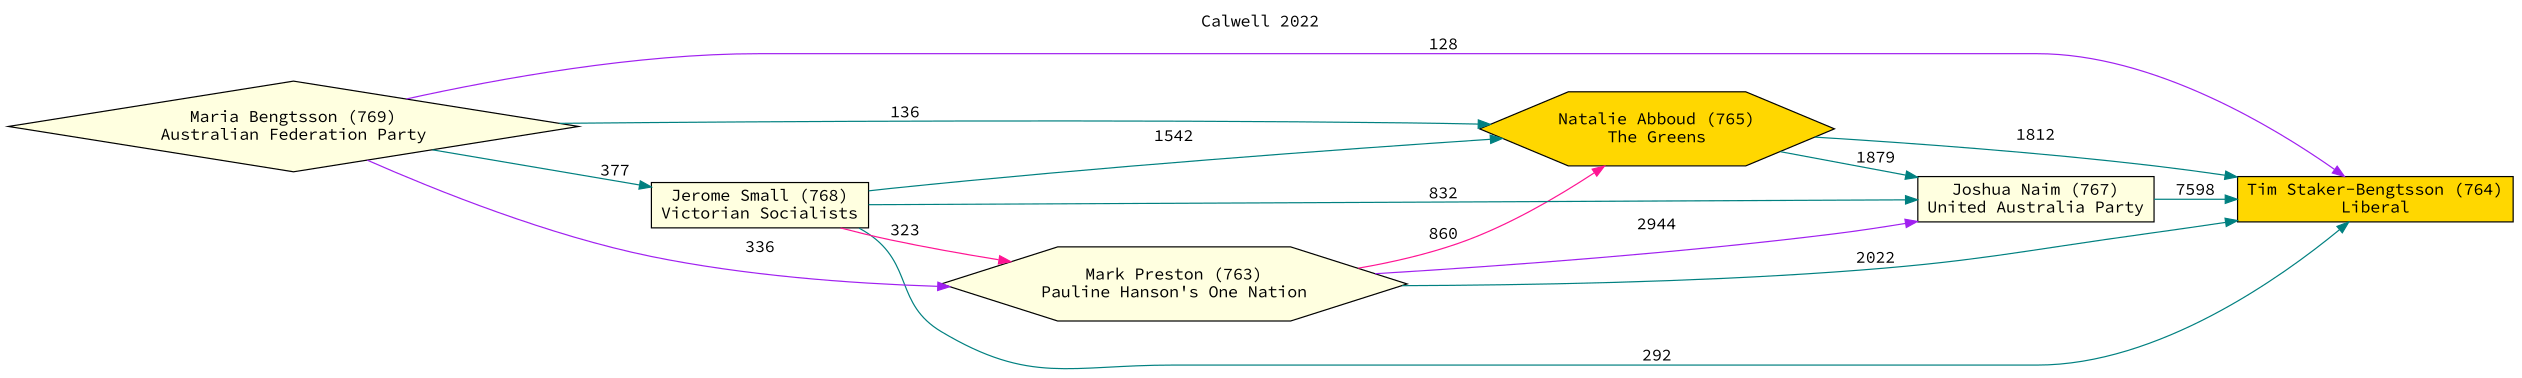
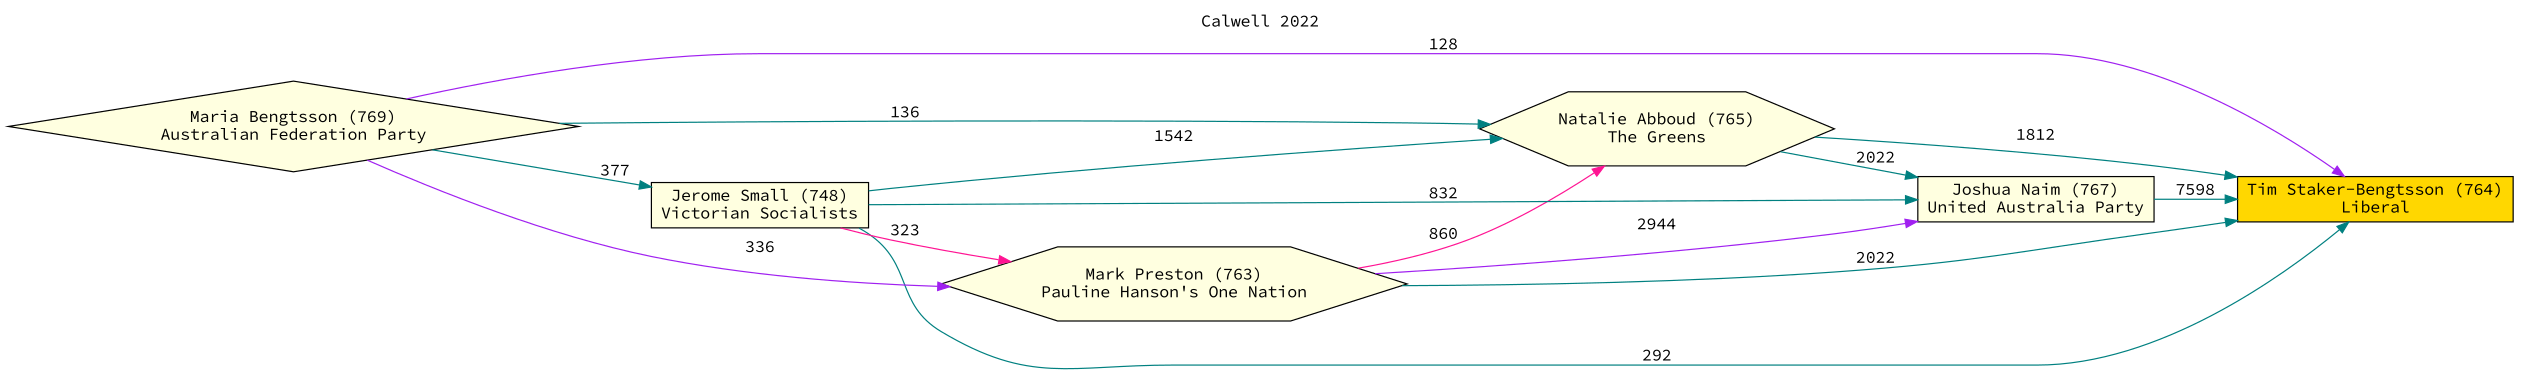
(1657, 129) -> (1657, 129)
(1876, 158) -> (1876, 158)
(760, 205) -> (760, 205)
